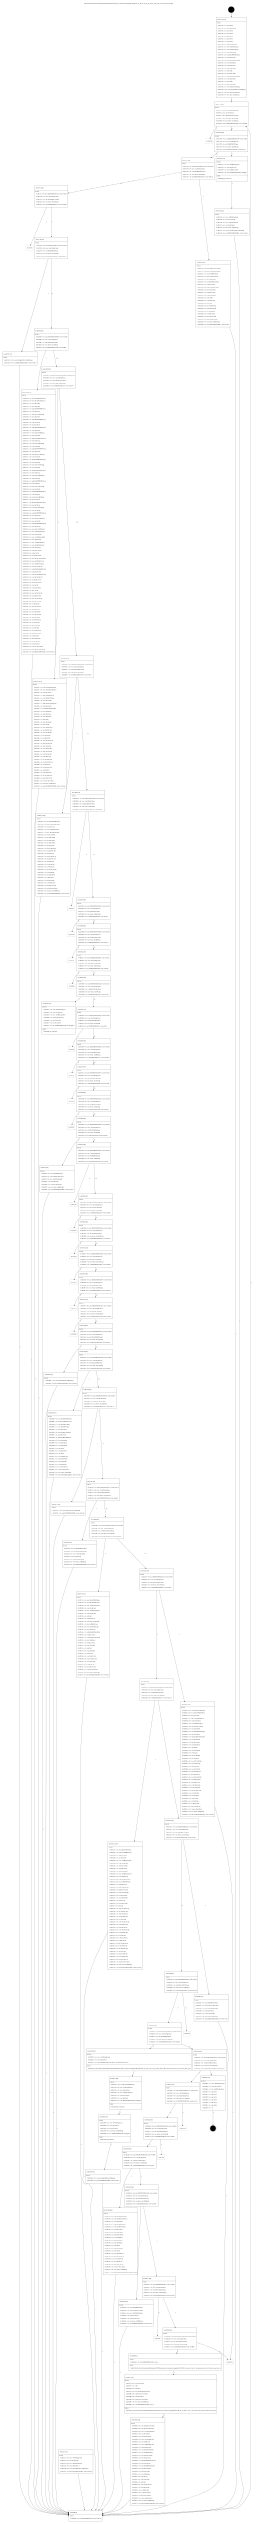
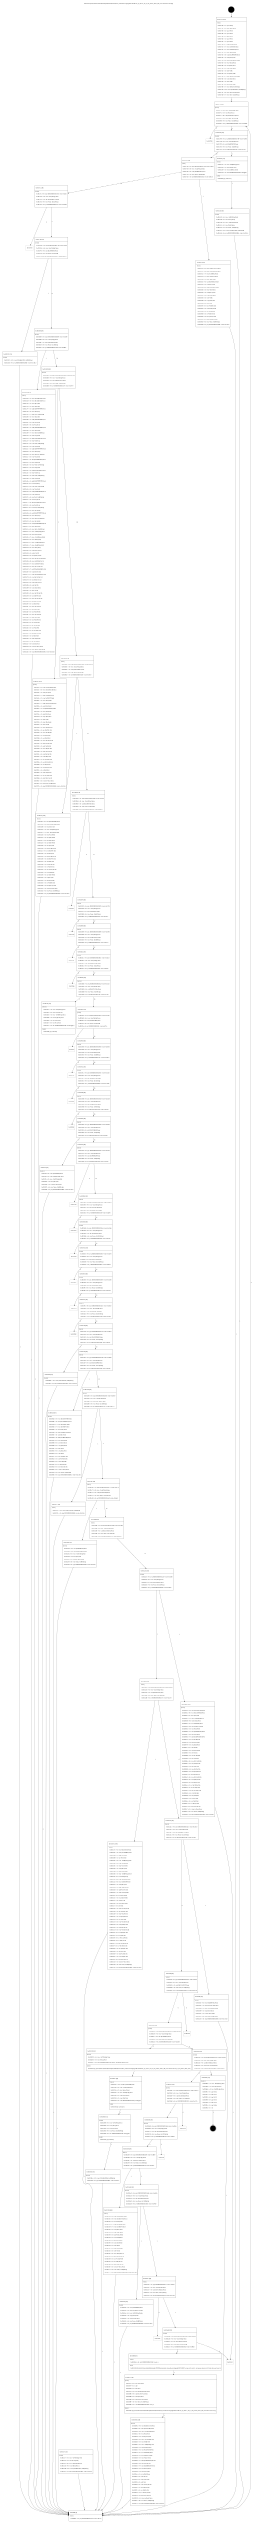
(93, 1635) -> none
